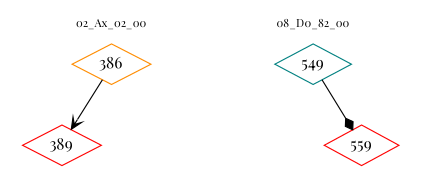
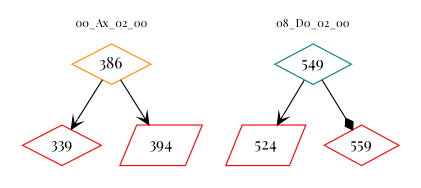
(112, 24) -> (112, 24)
(313, 24) -> (313, 24)
(62, 145) -> (62, 145)
none -> (161, 145)
none -> (266, 145)
